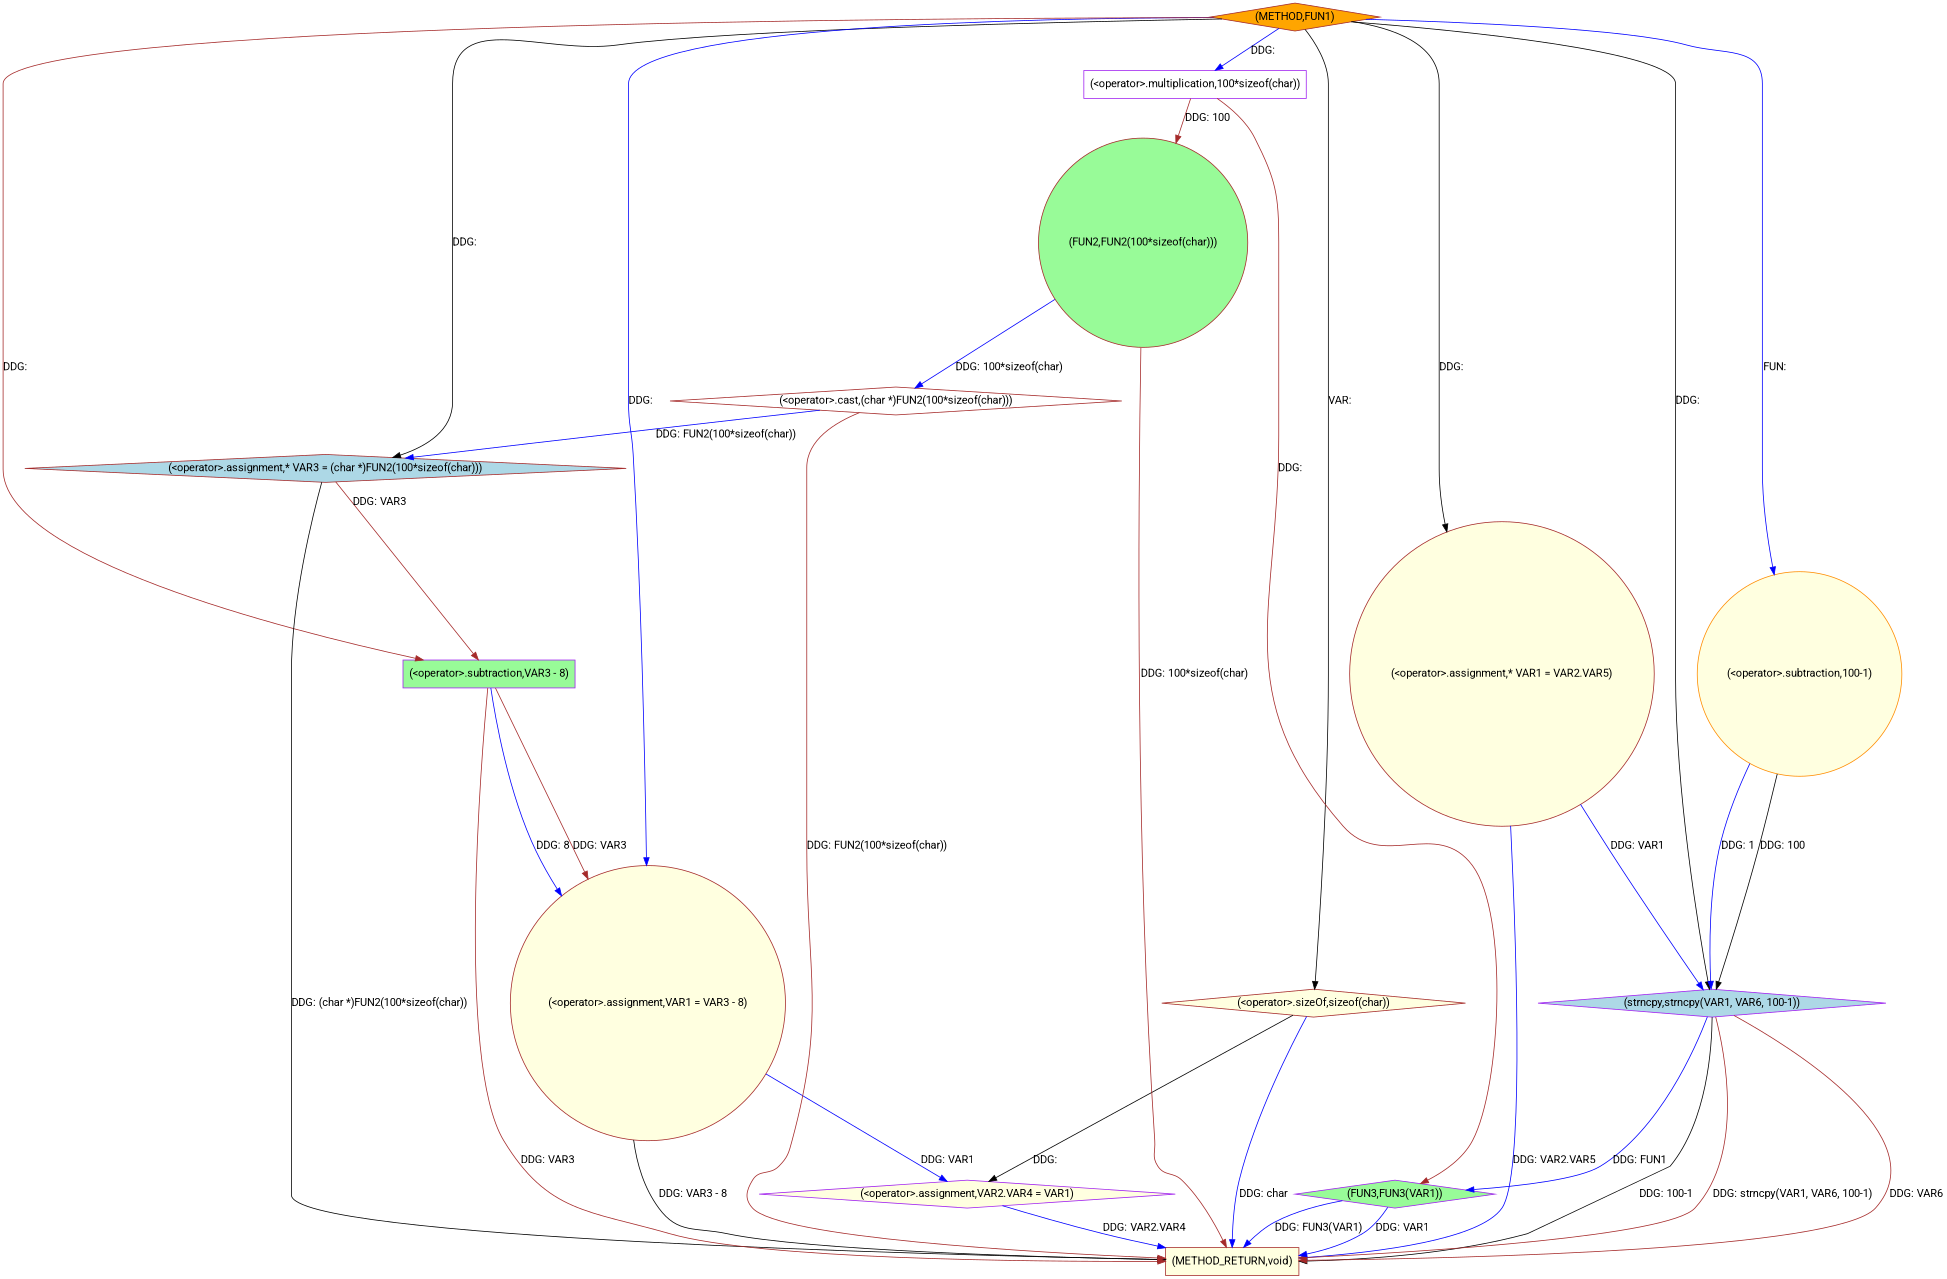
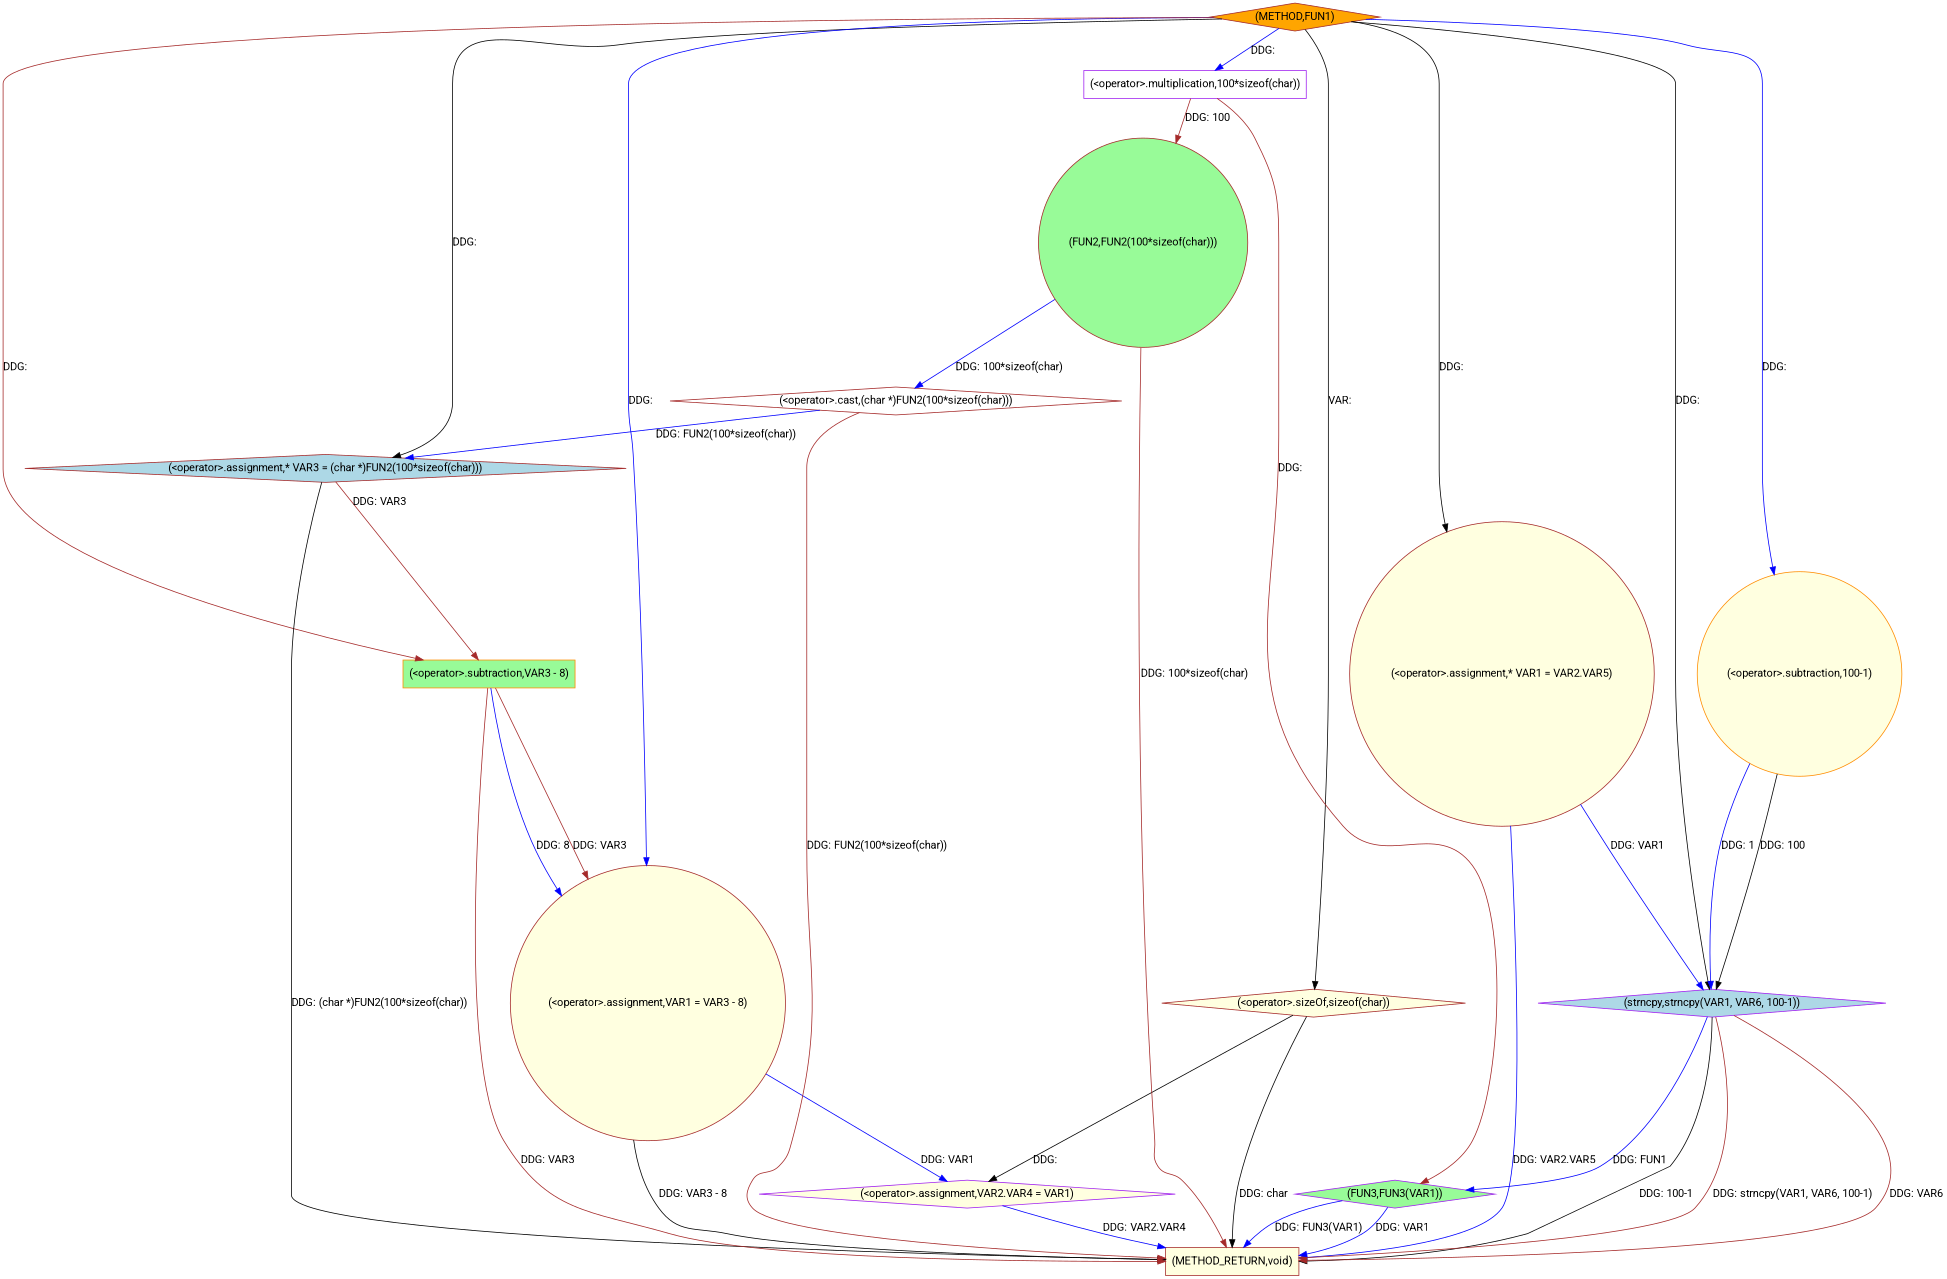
(1776, 367) -> (1776, 367)
(489, 674) -> (489, 674)
(1257, 1124) -> (1257, 1124)
